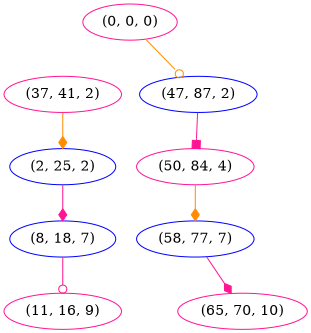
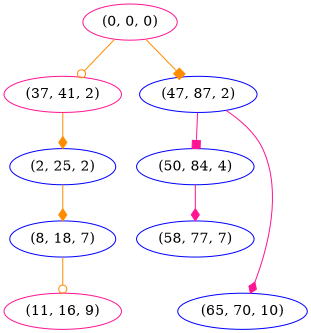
(160, 54) -> (160, 54)
none -> (99, 55)
(195, 167) -> (195, 167)
(63, 197) -> (63, 197)
(195, 197) -> (195, 197)
(216, 270) -> (272, 189)
(63, 271) -> (63, 271)
(243, 311) -> (243, 311)
